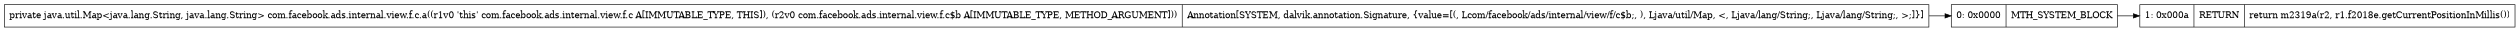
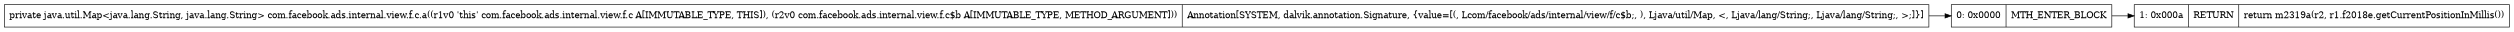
(2062, 16) -> (2059, 16)
